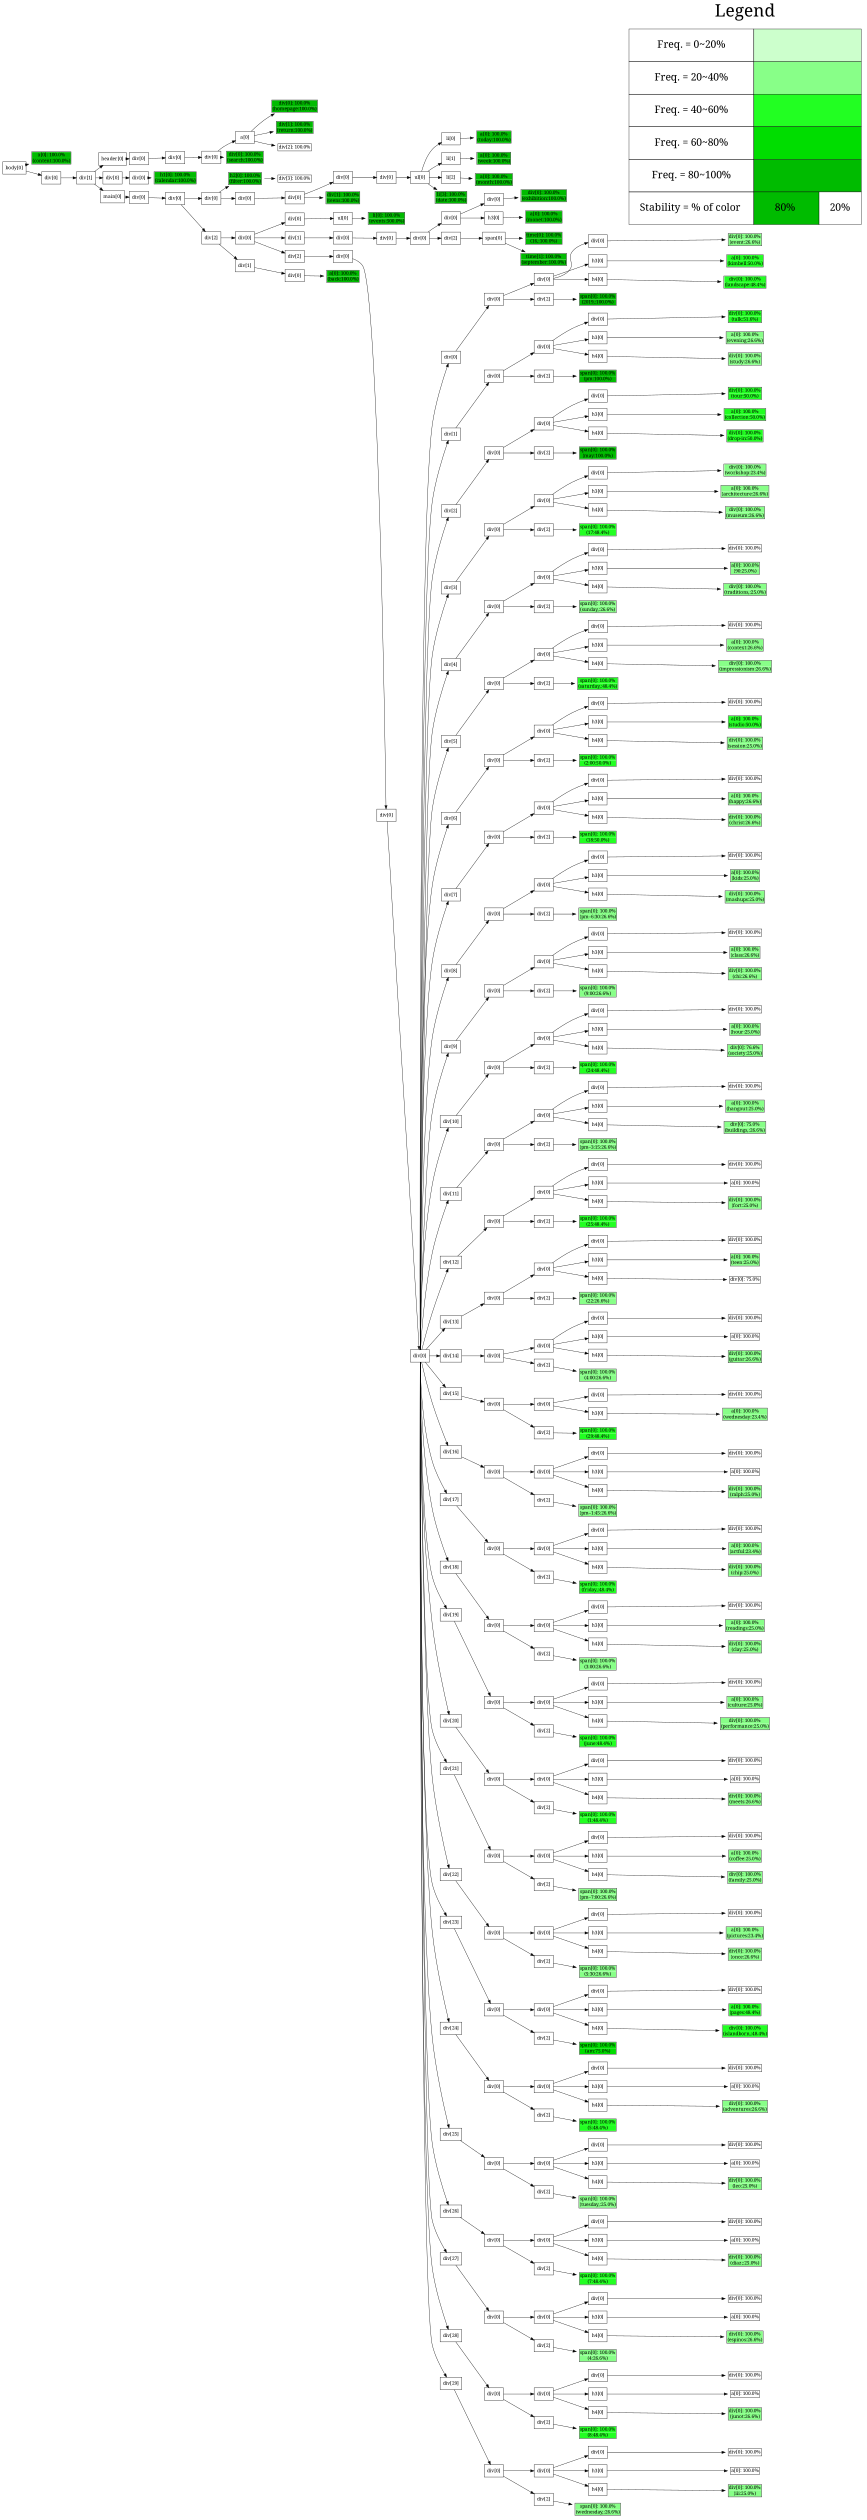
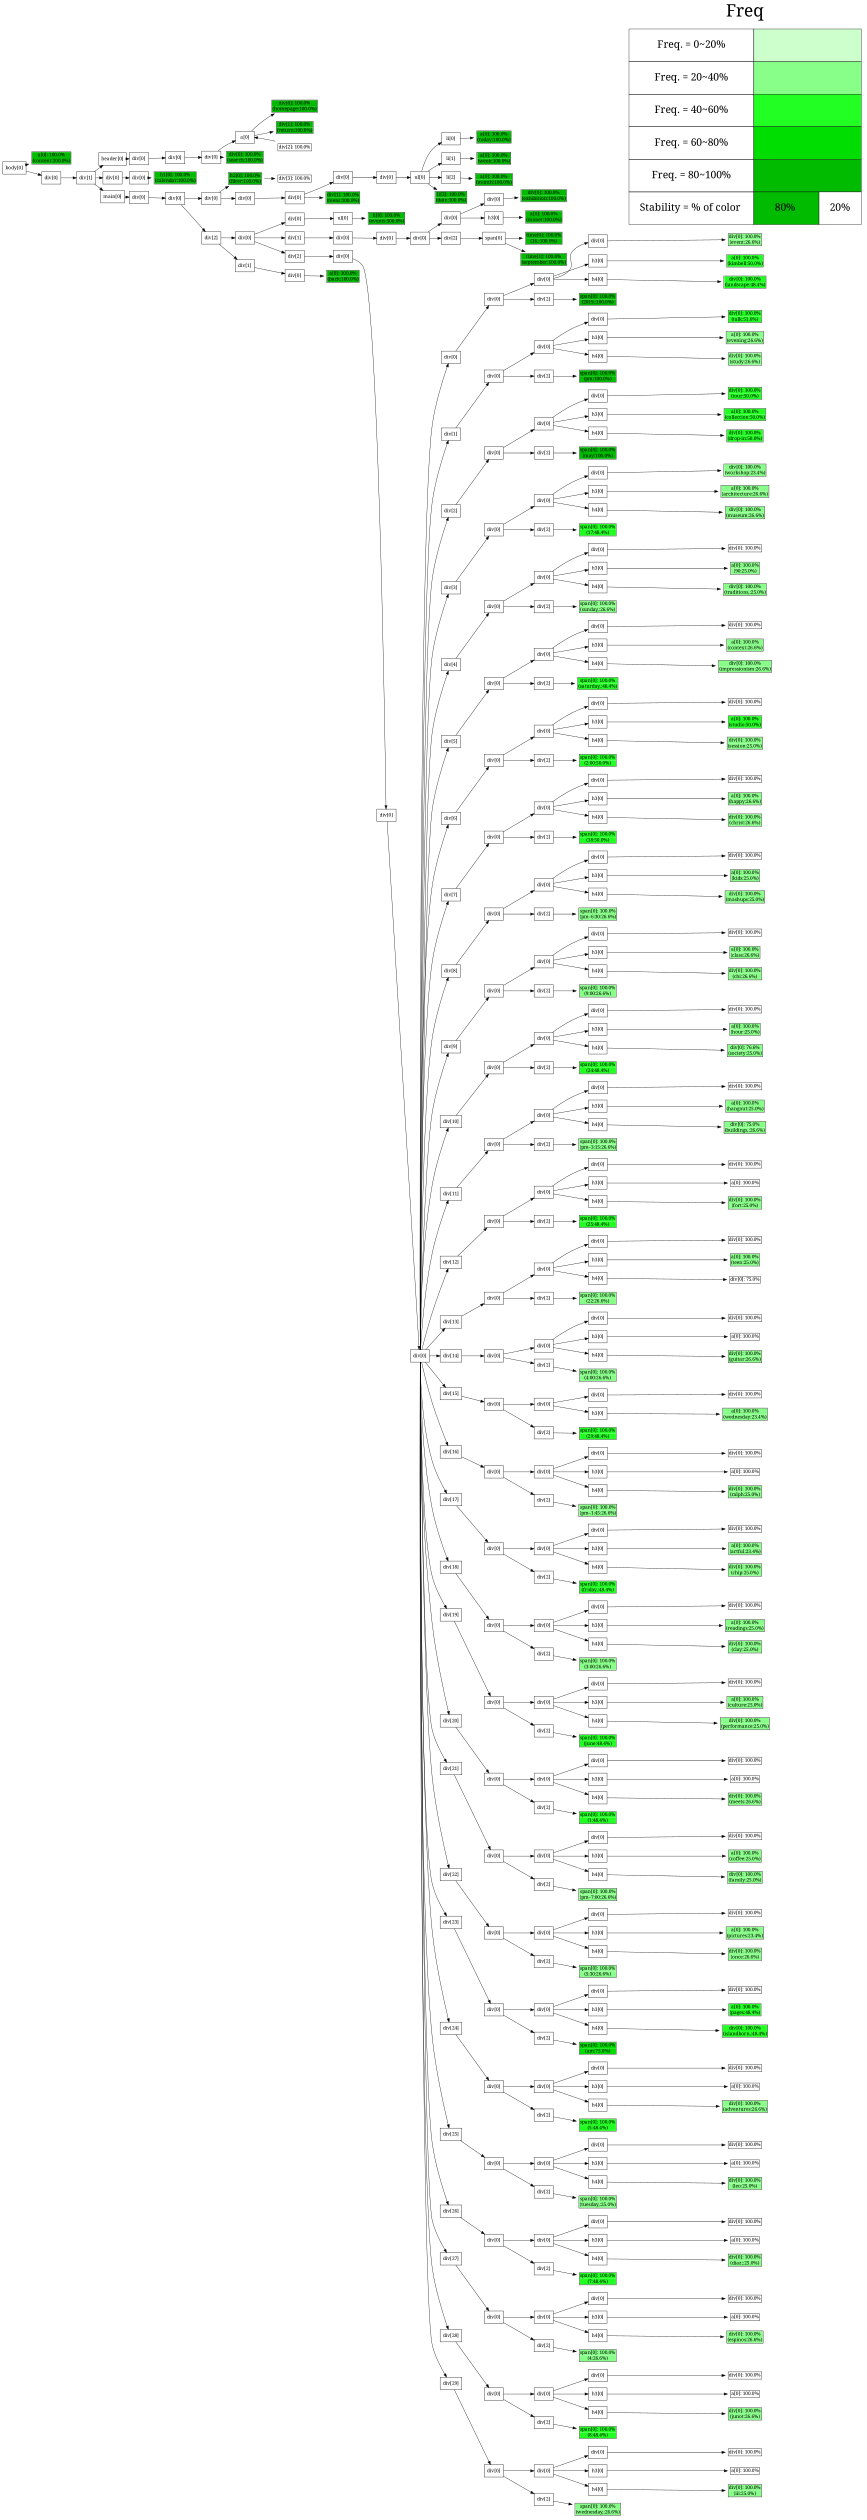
(745, 12) -> (745, 12)
(263, 143) -> (266, 139)
